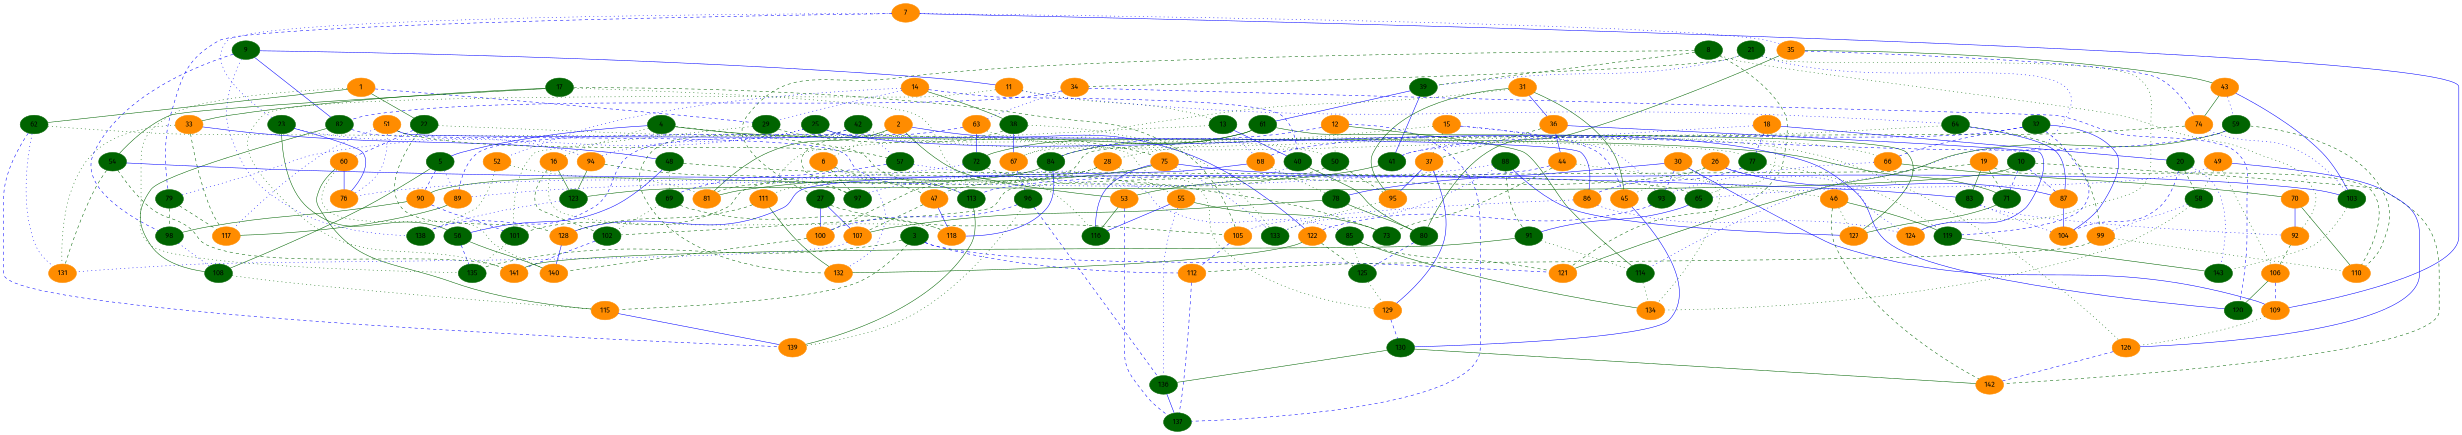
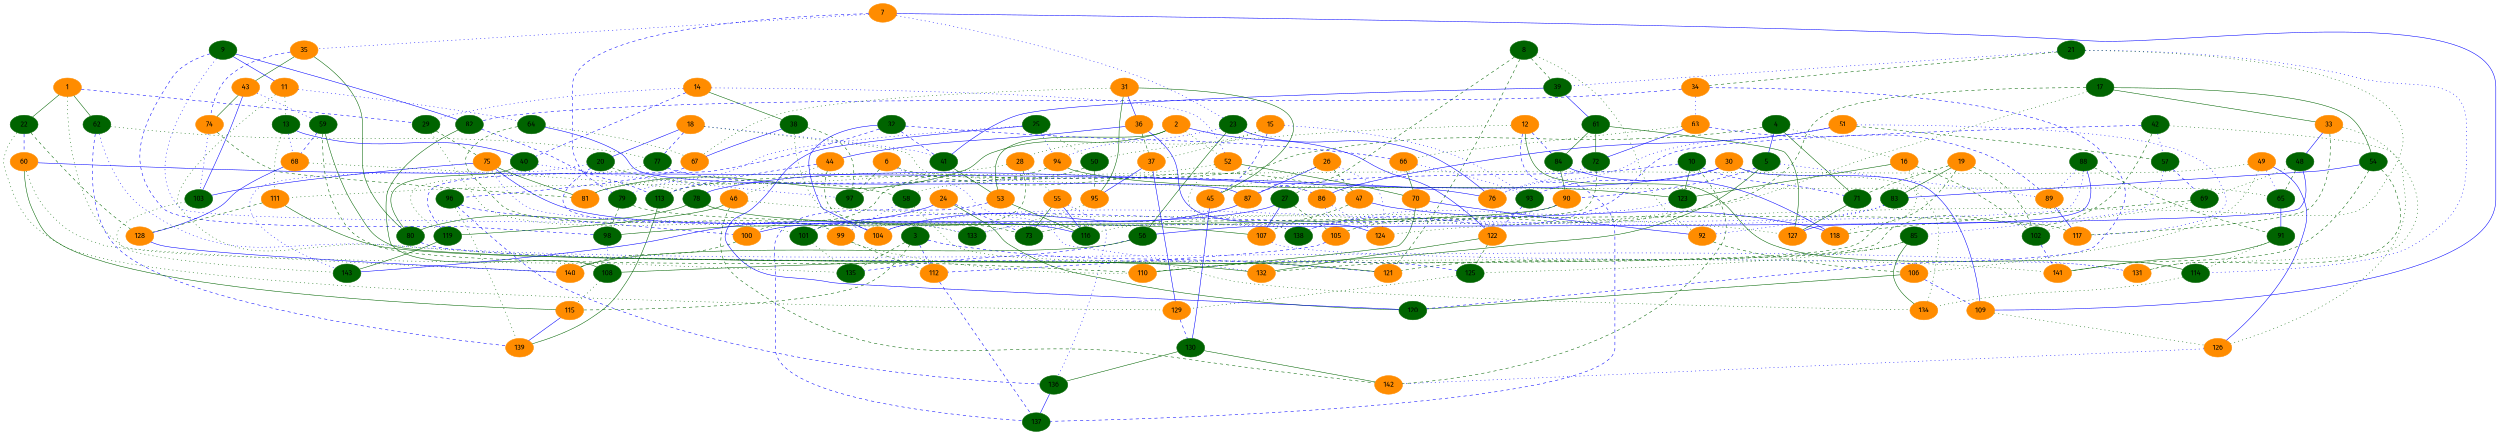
(861, 143) -> (1195, 138)
none -> (1318, 178)
none -> (944, 199)
(329, 229) -> (2063, 218)
(2058, 366) -> (1803, 366)
